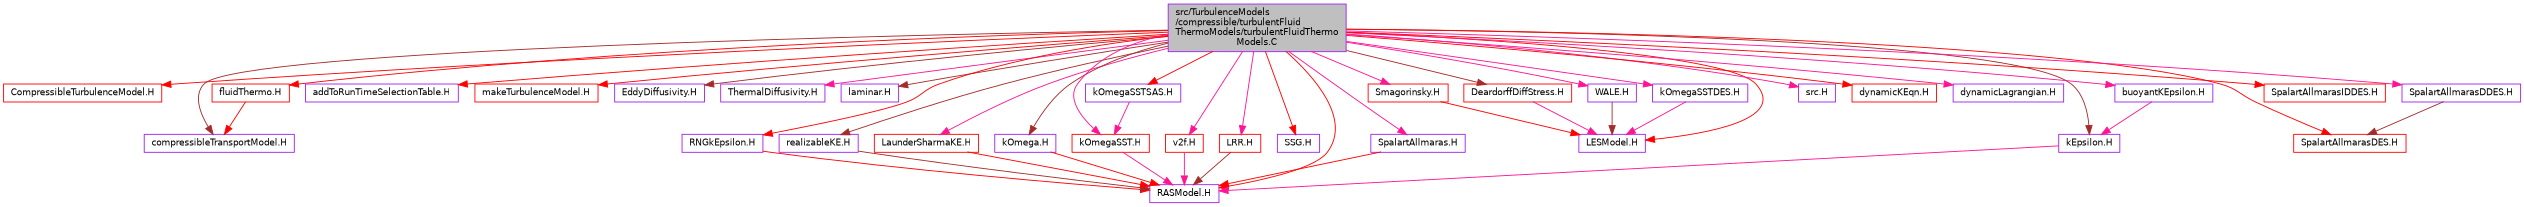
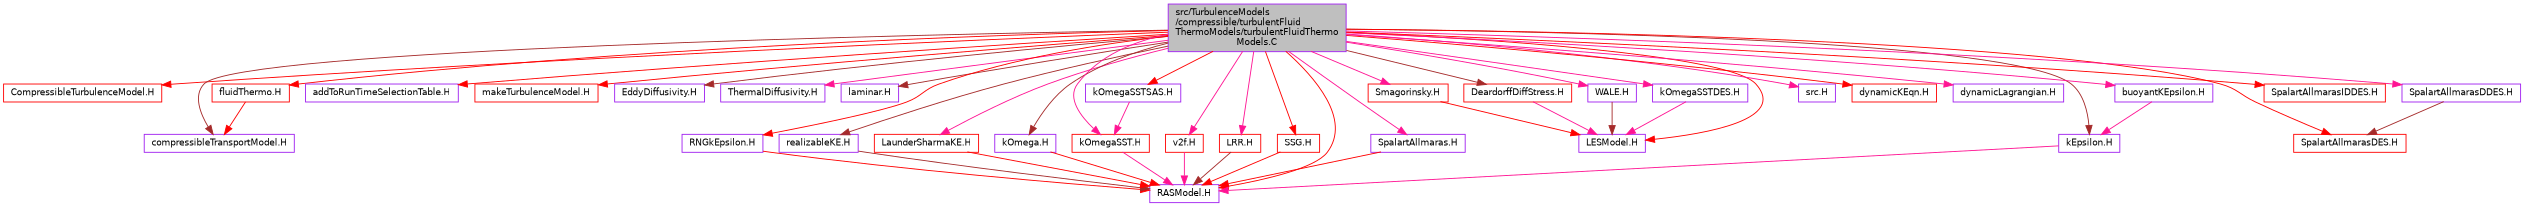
(1298, 143) -> (1298, 143)
none -> (1246, 167)
